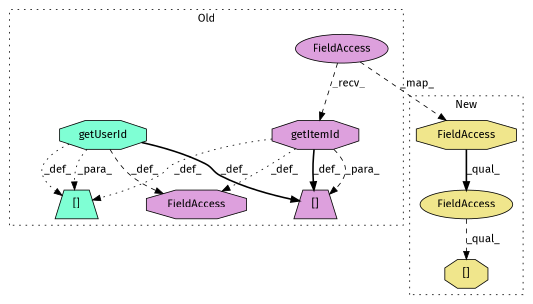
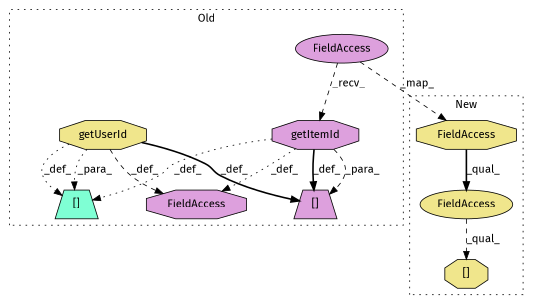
(103, 135) -> (103, 135)
